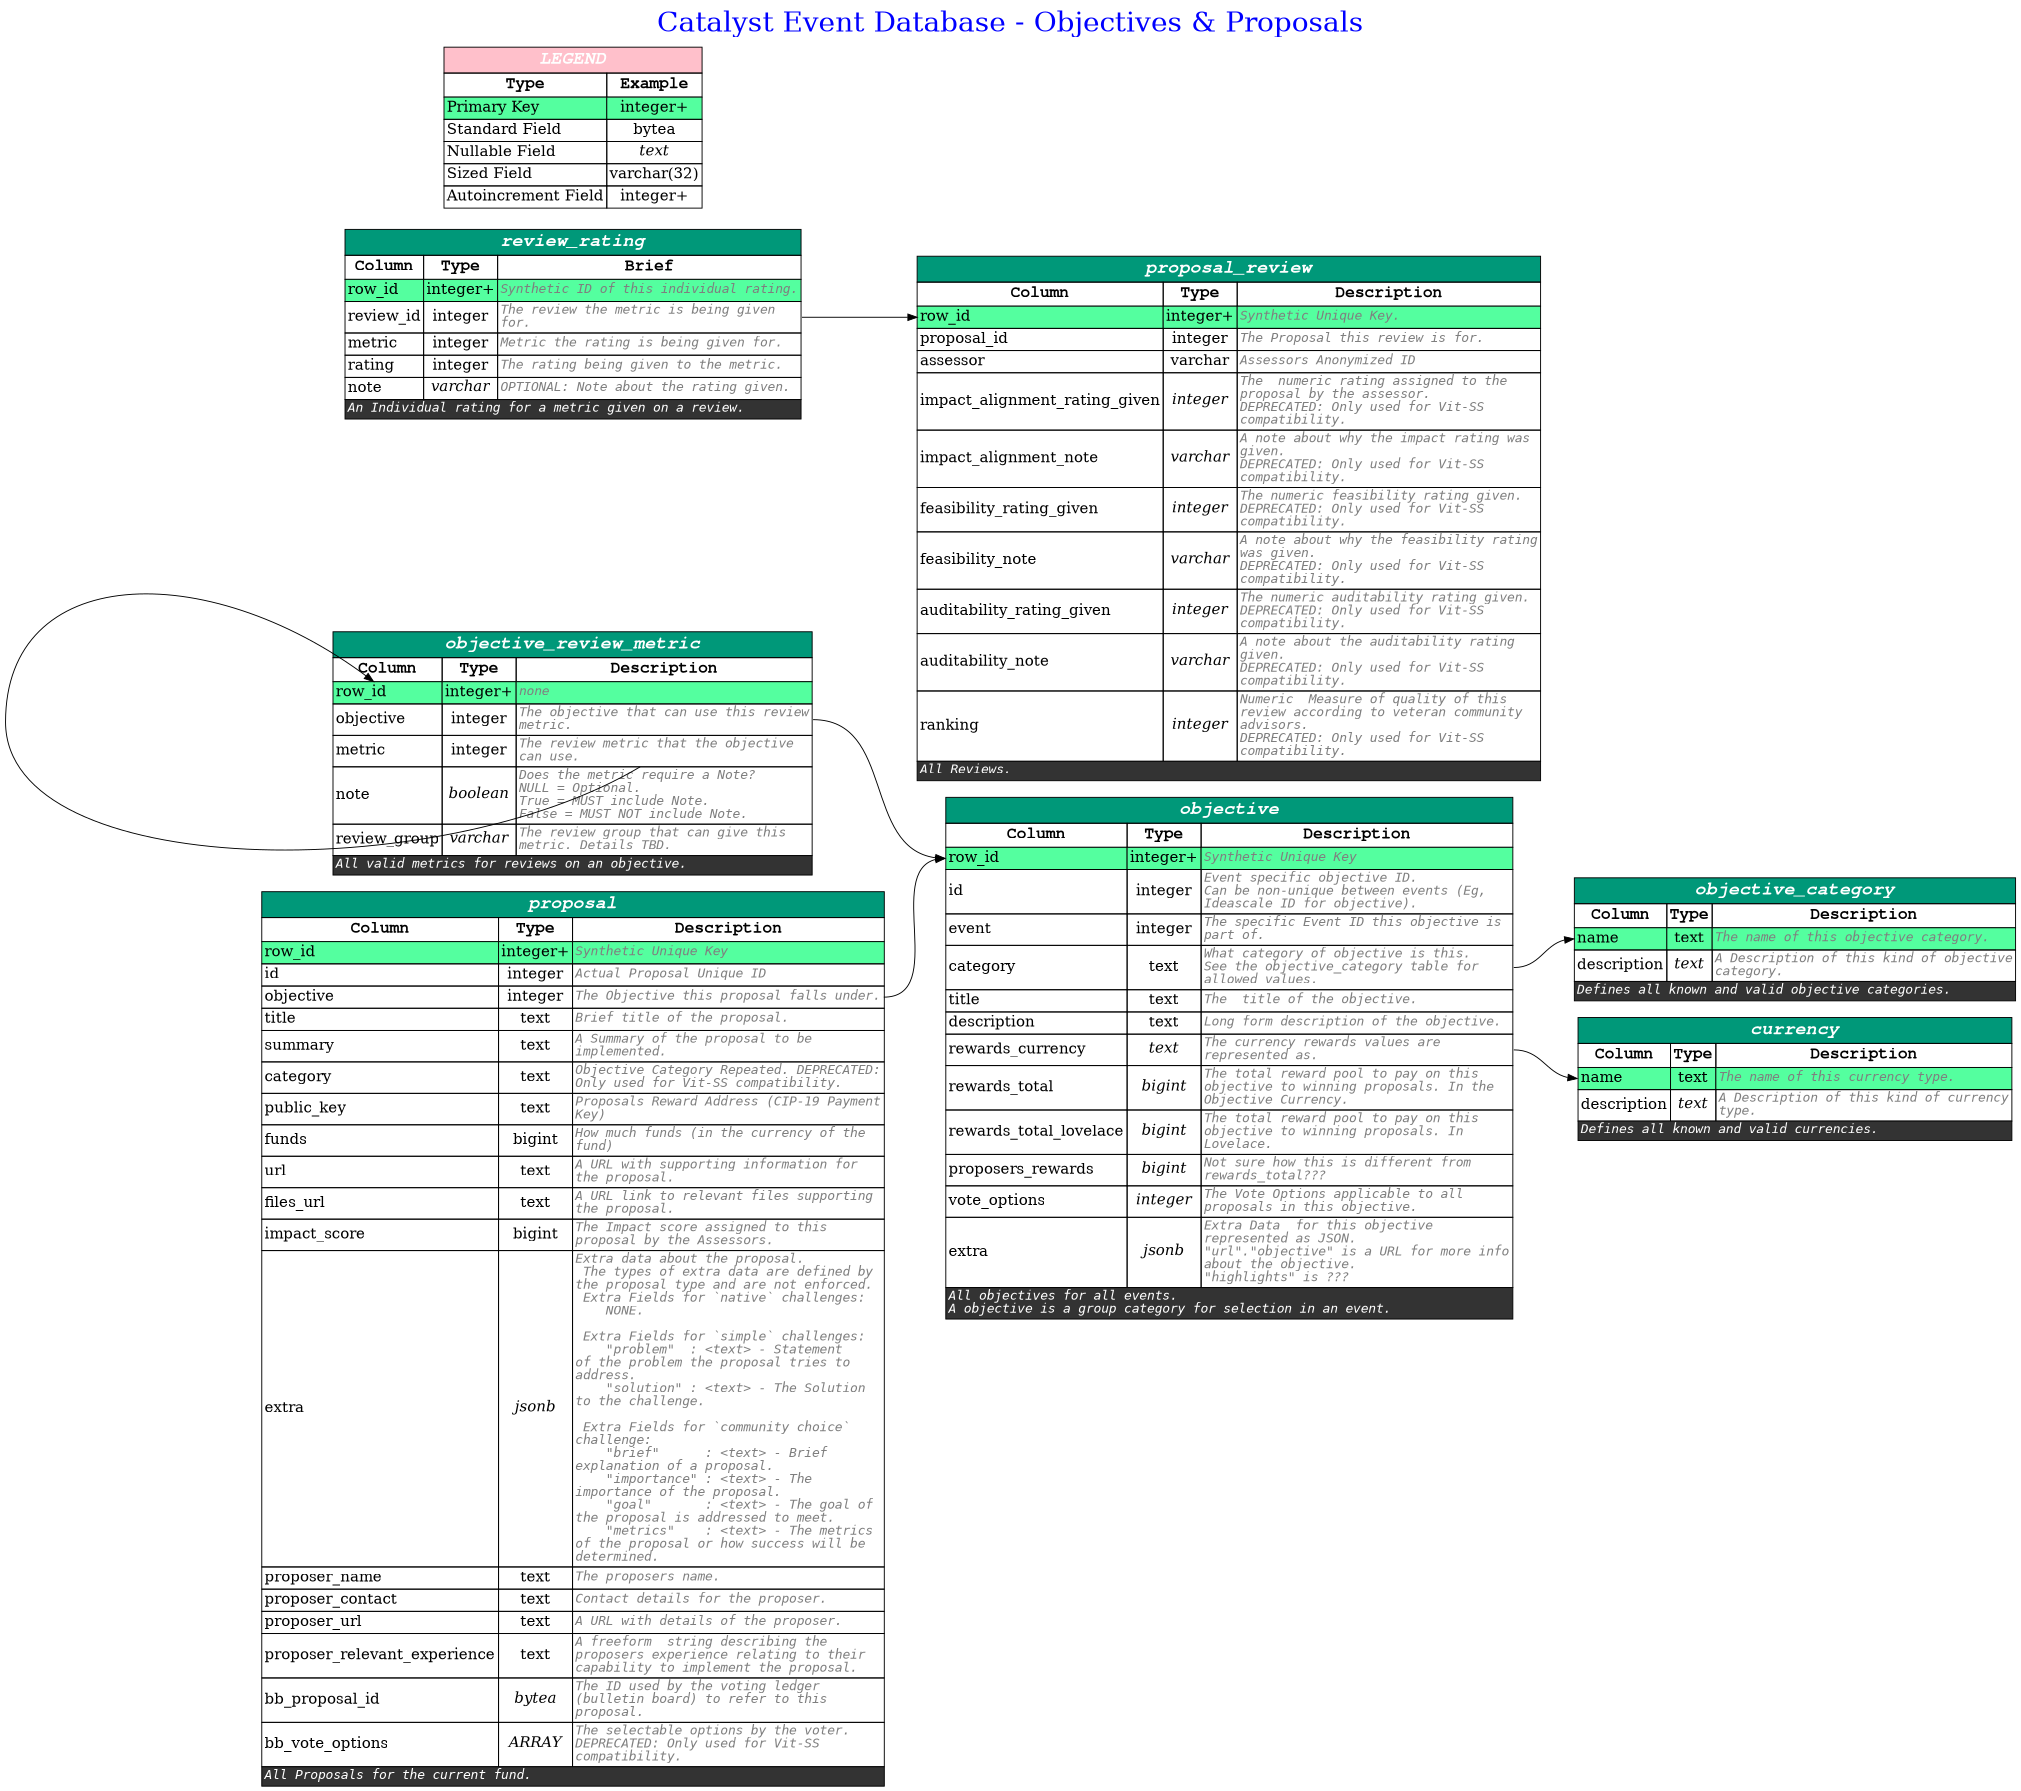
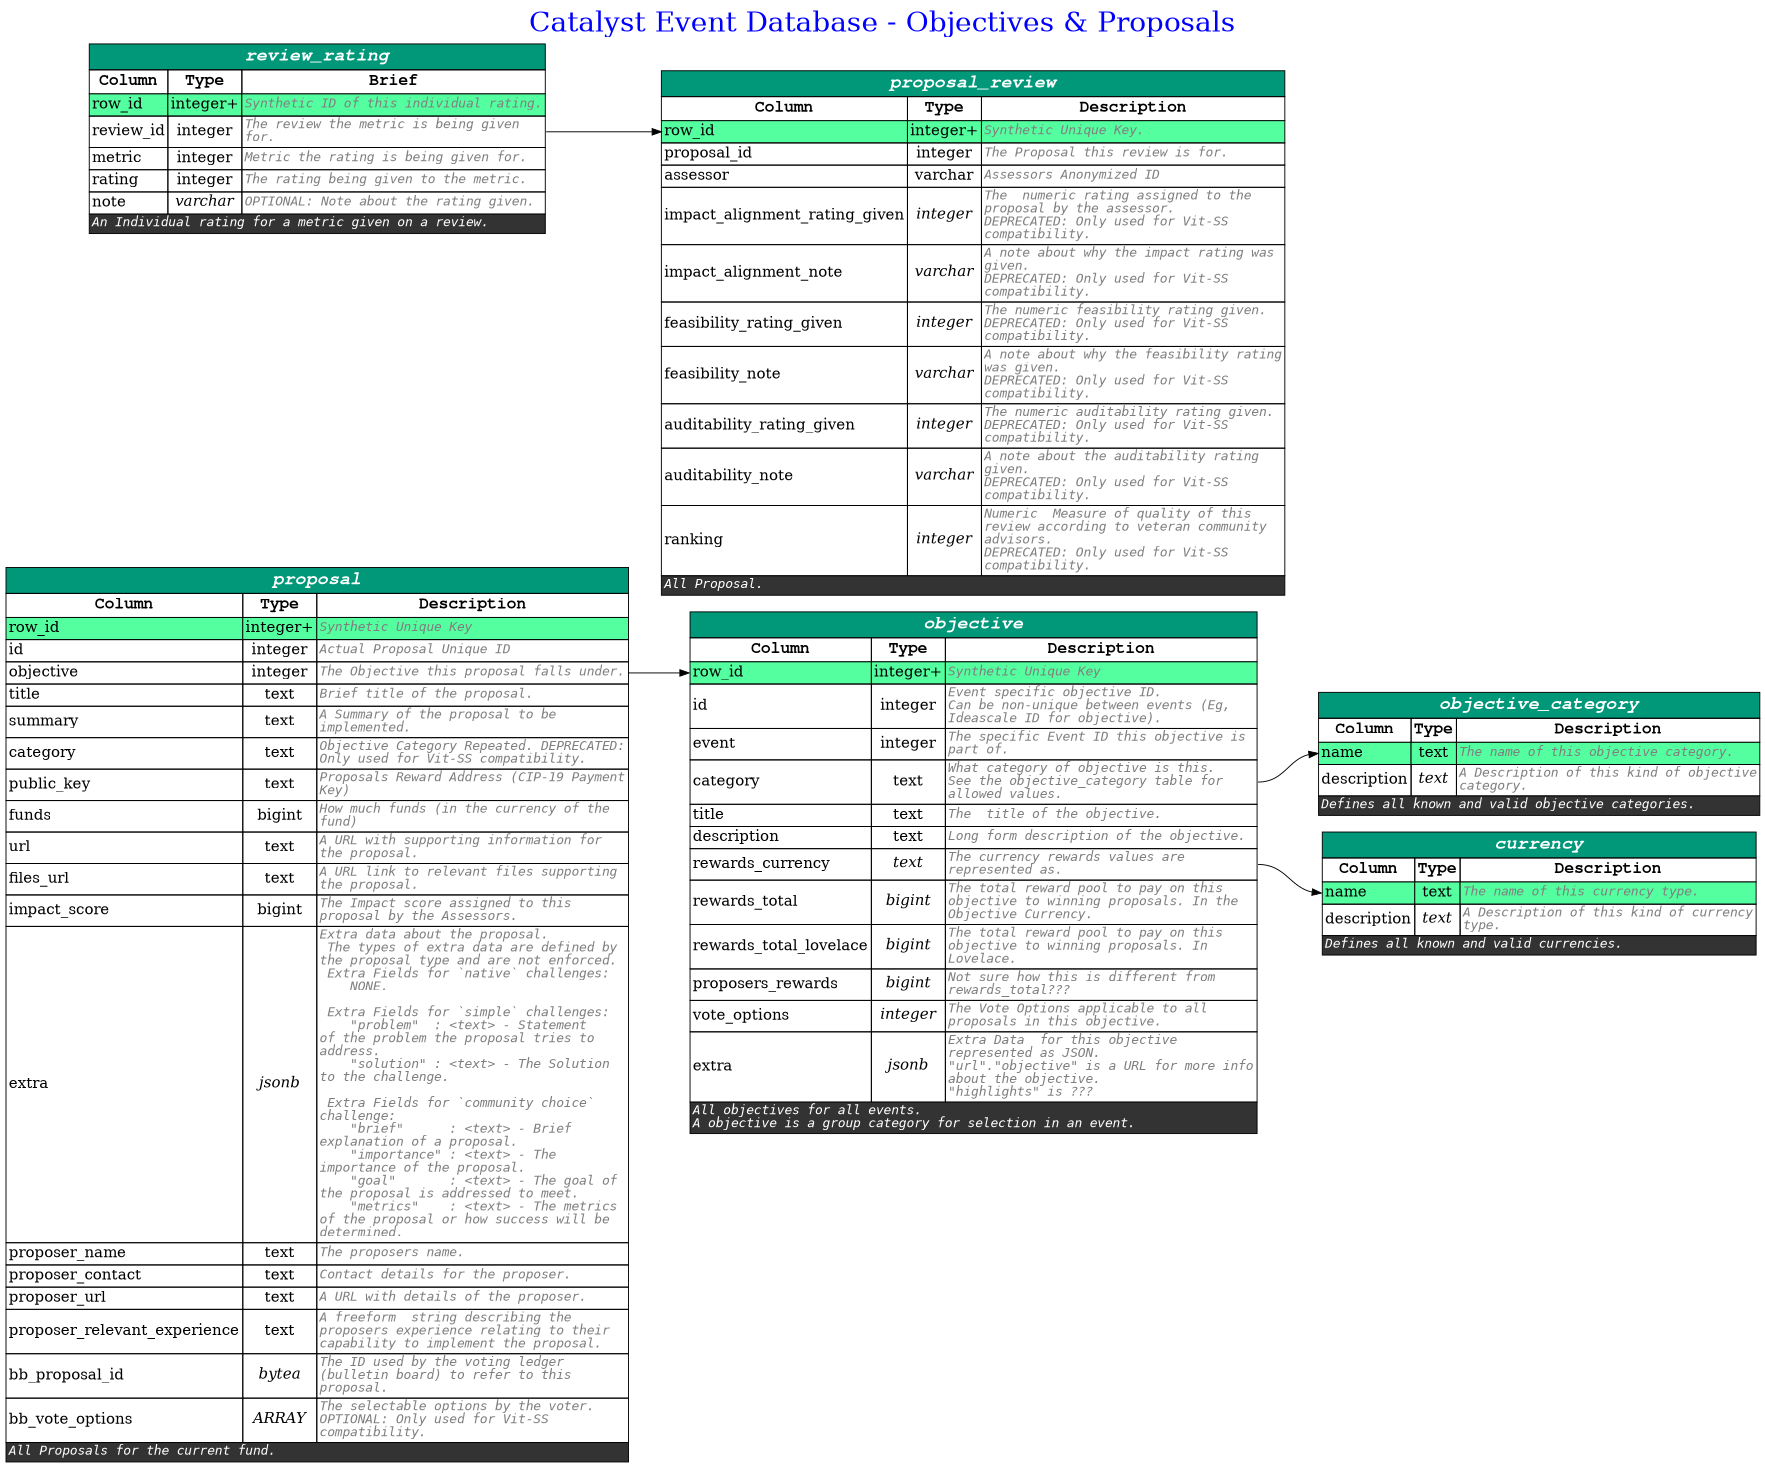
(573, 128) -> none
(573, 753) -> none
(966, 770) -> (714, 584)
(698, 1744) -> (434, 1419)
